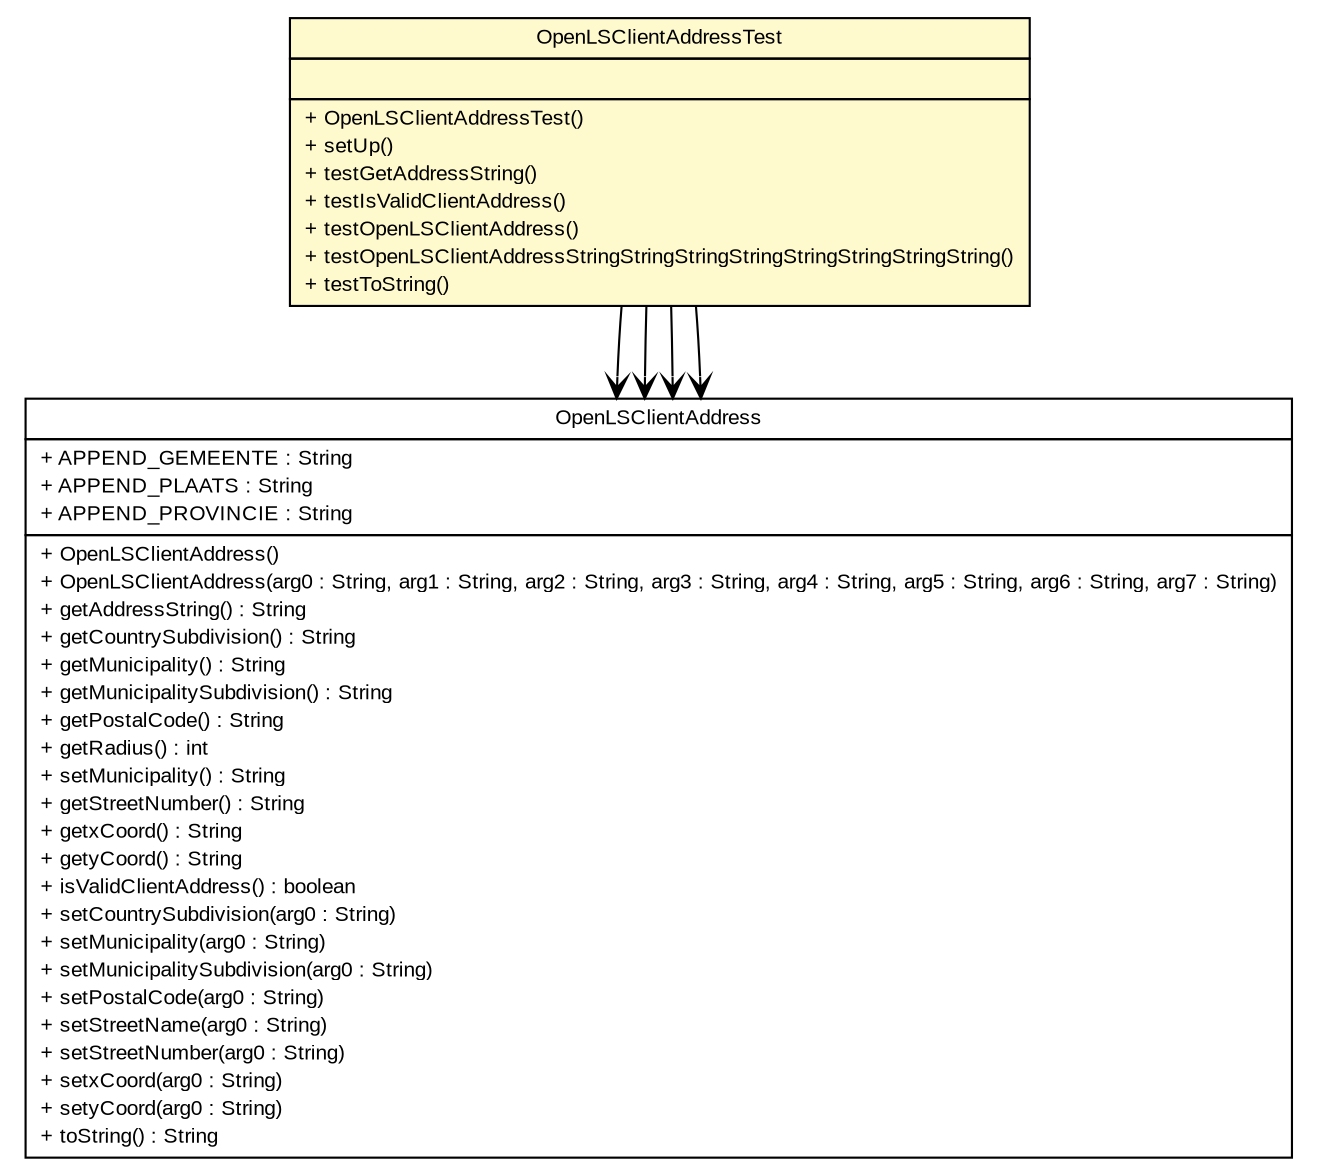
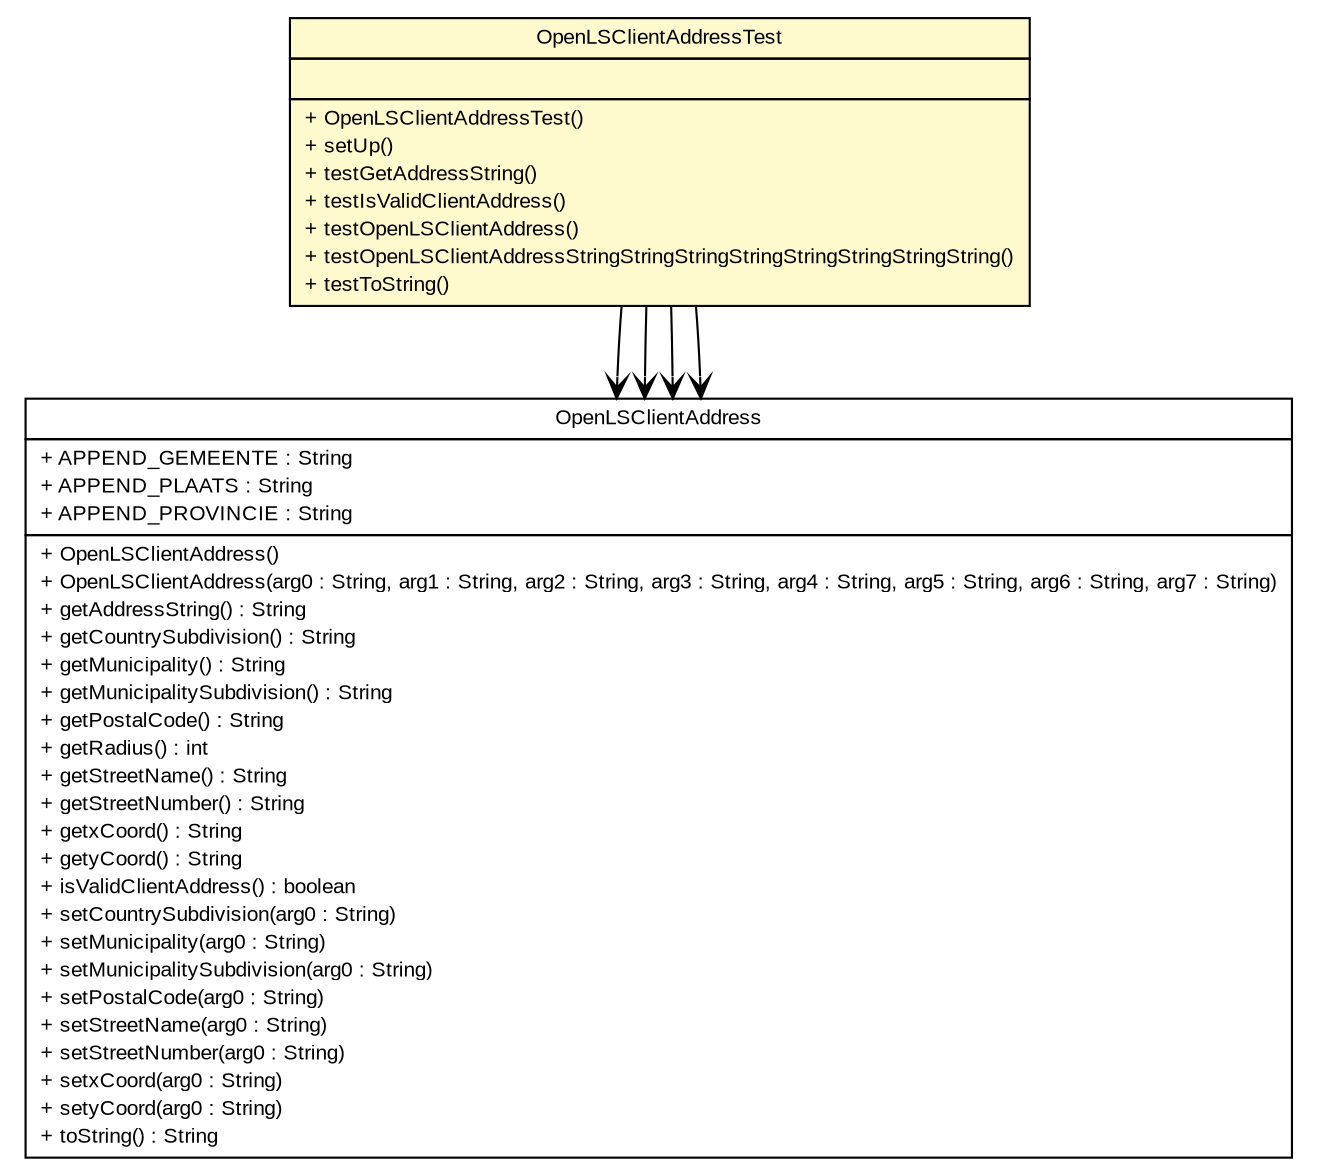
(163, 776) -> (164, 776)
